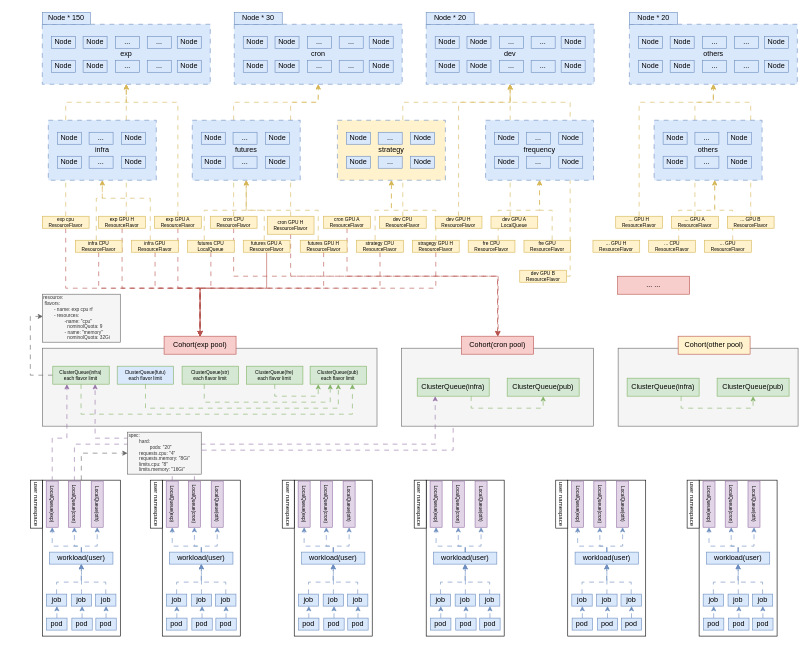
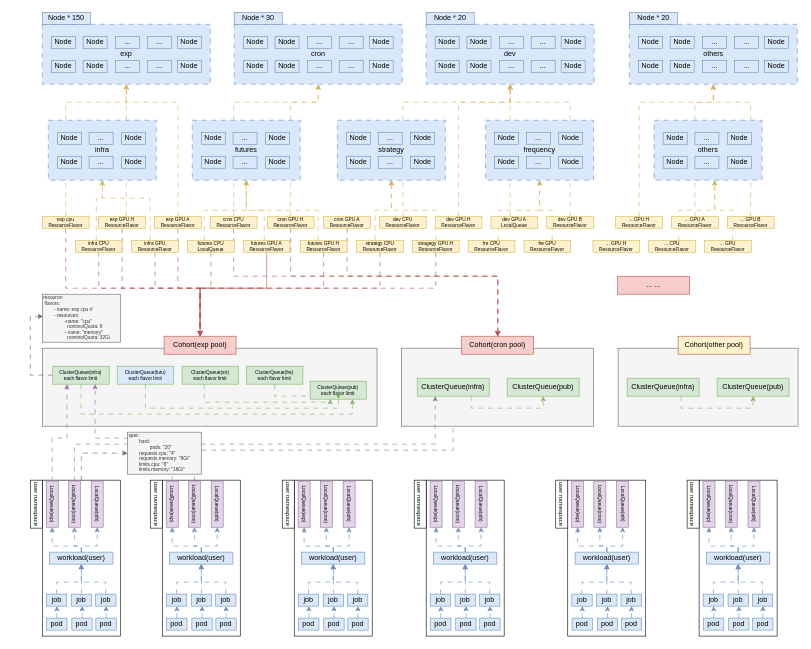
(392, 150) -> (392, 150)
(291, 225) -> (291, 222)
(543, 276) -> (570, 222)
(338, 375) -> (338, 390)
